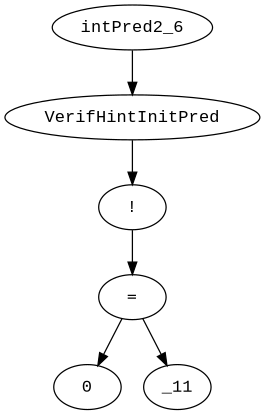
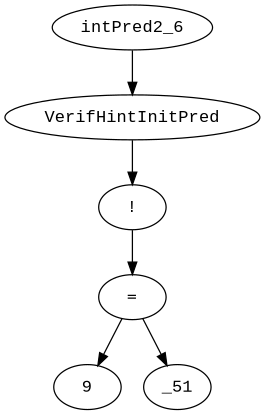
(87, 387) -> (87, 387)
(177, 387) -> (177, 387)
